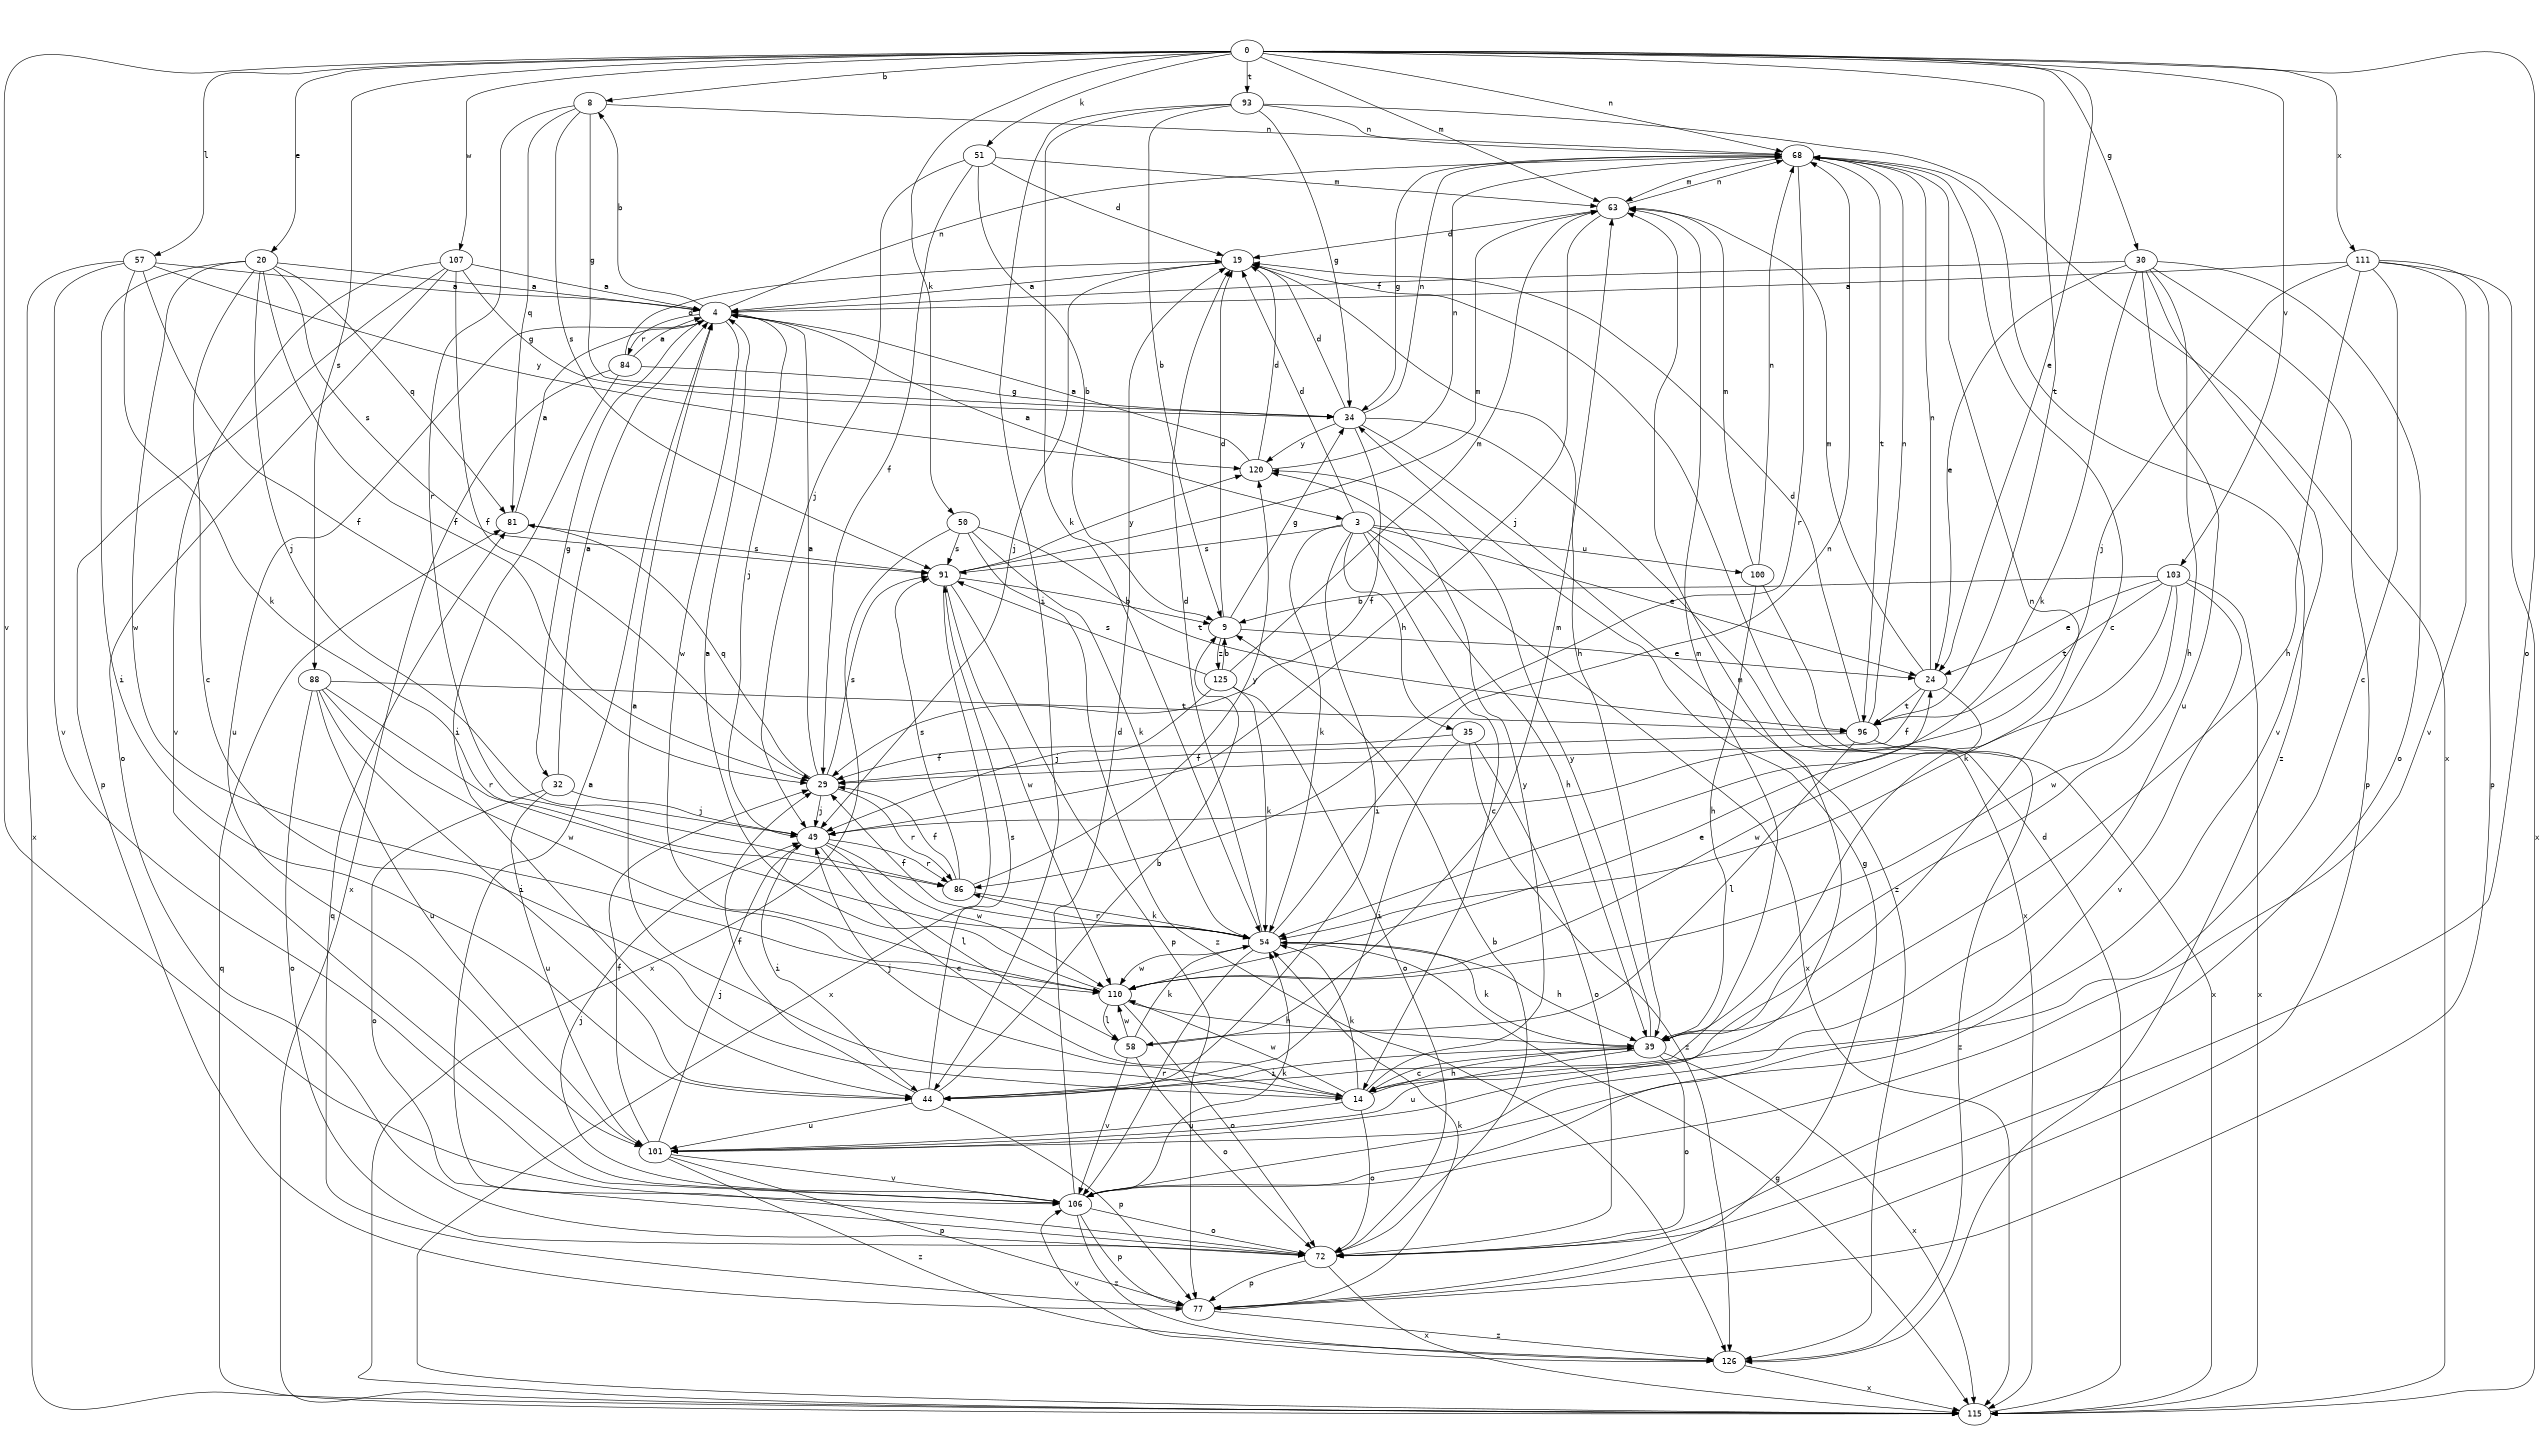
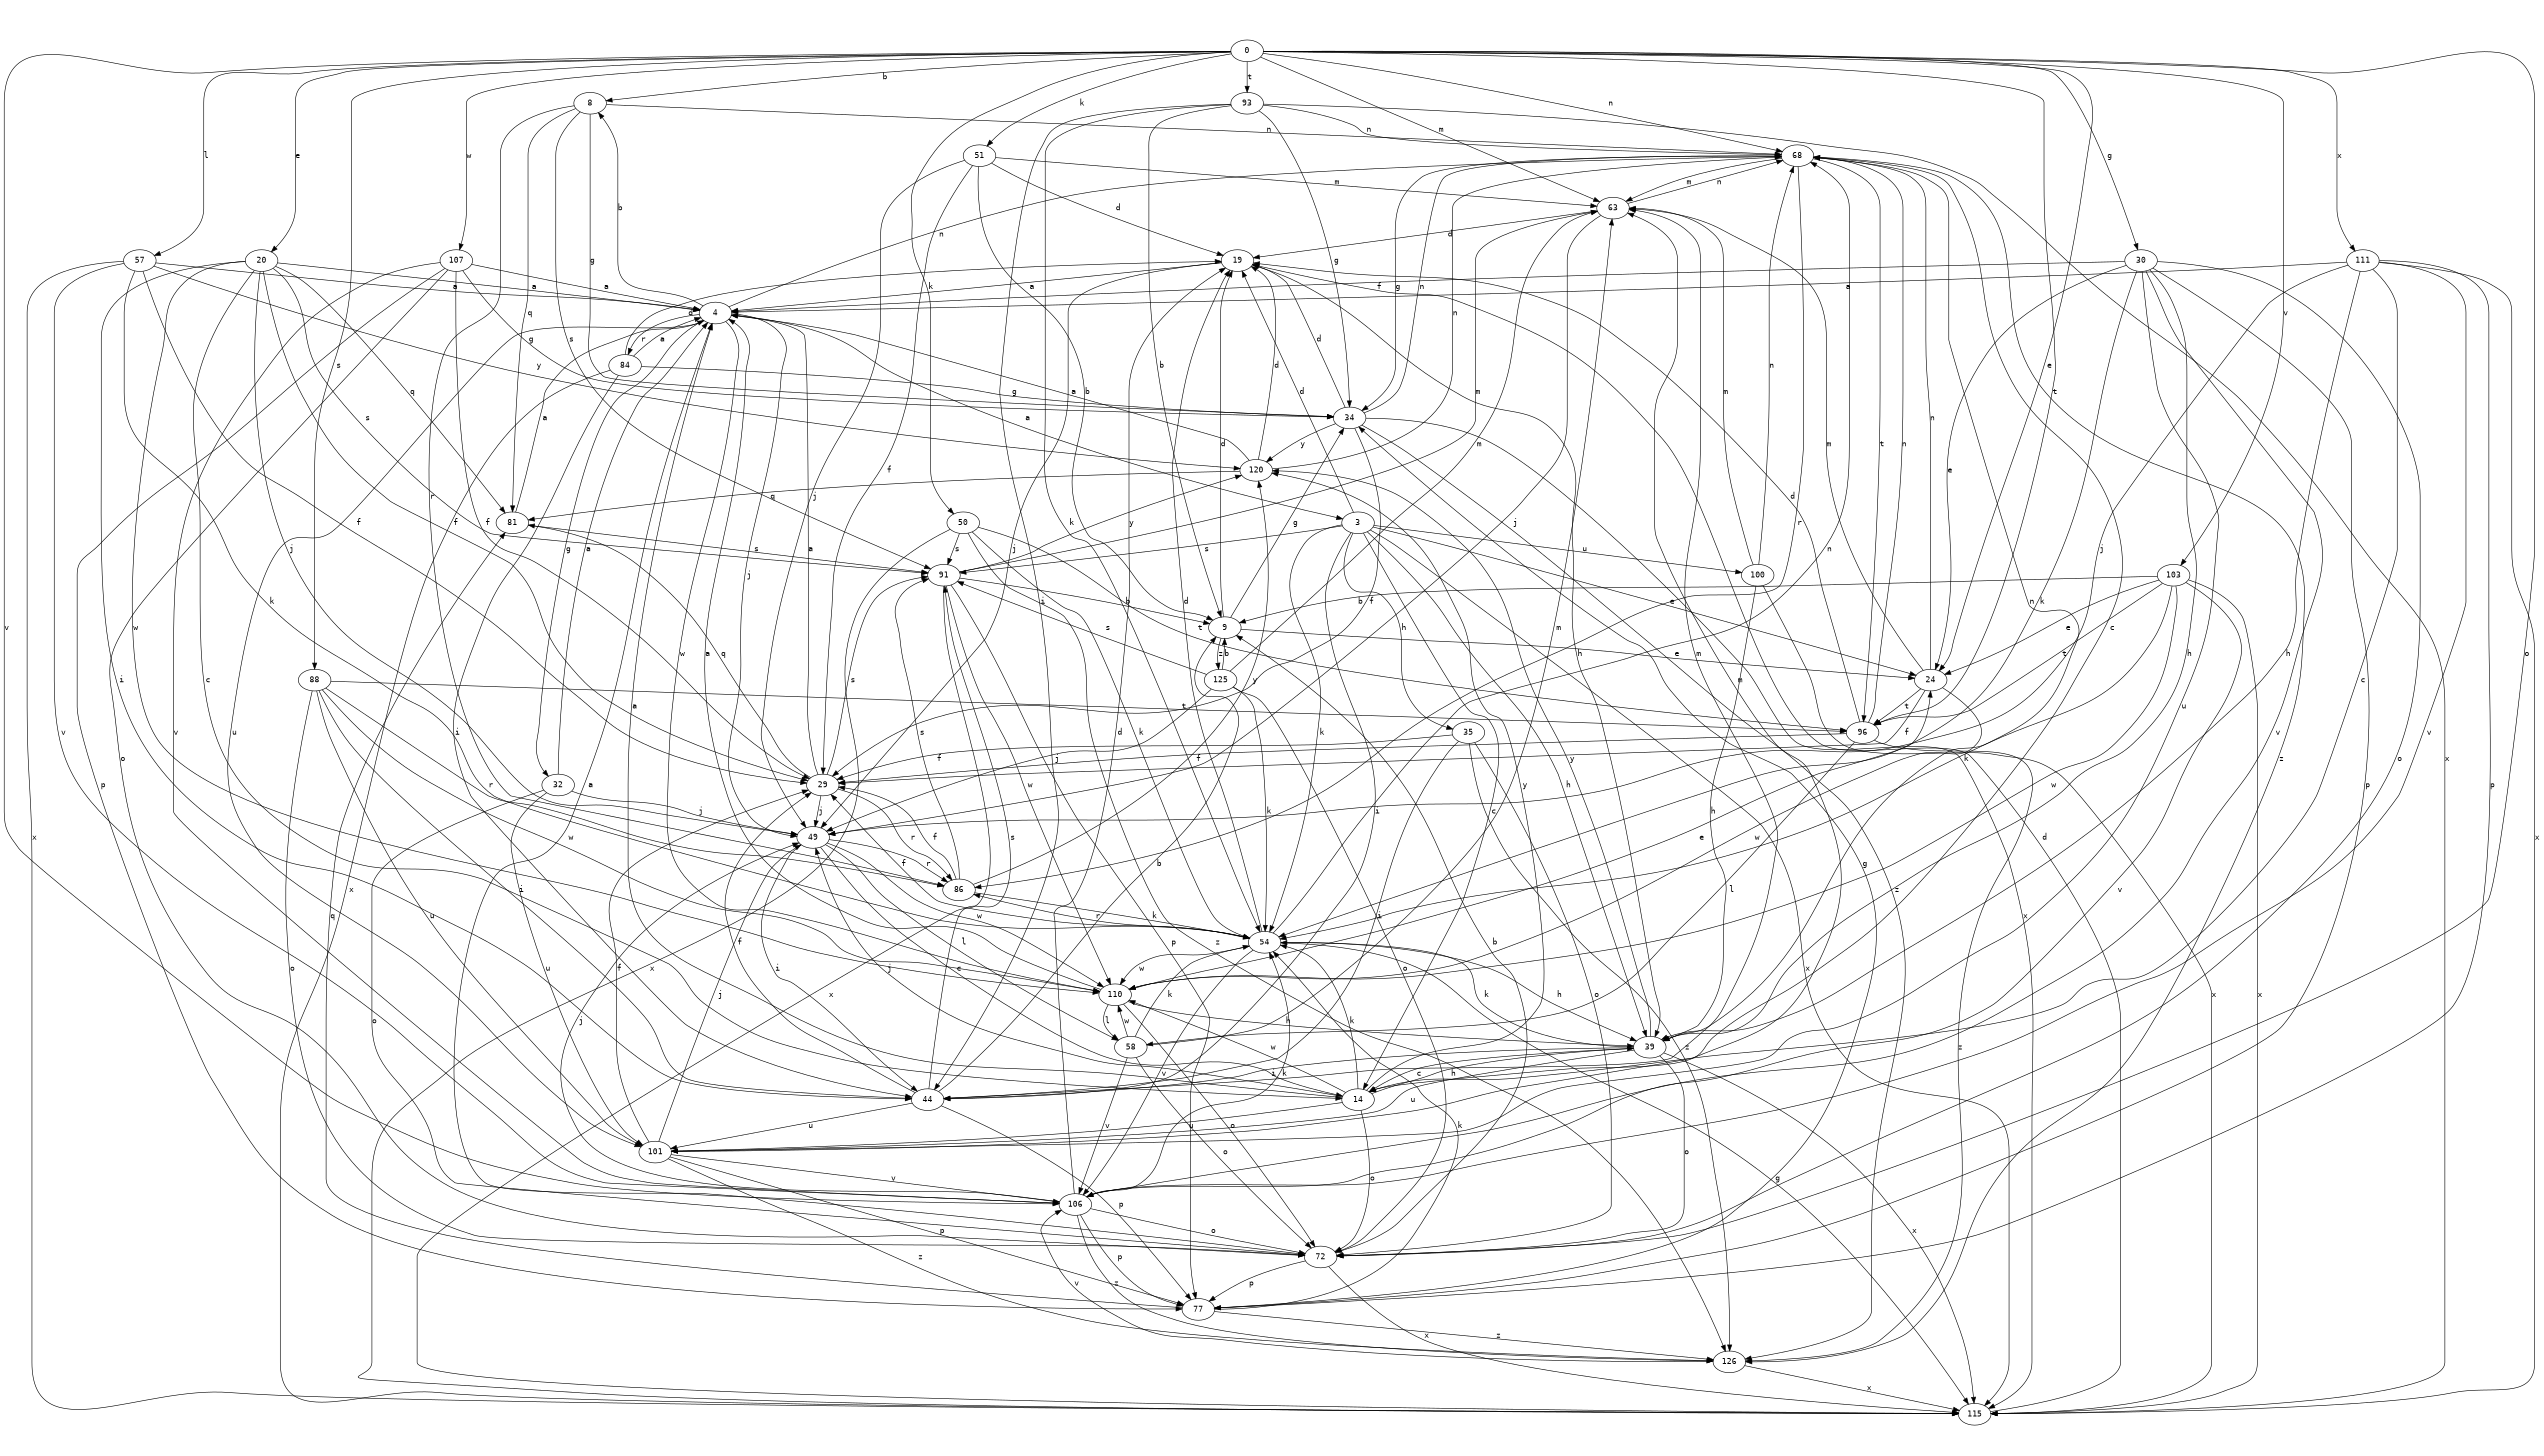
(1164, 1073) -> (1164, 1073)
(605, 1407) -> (886, 484)
